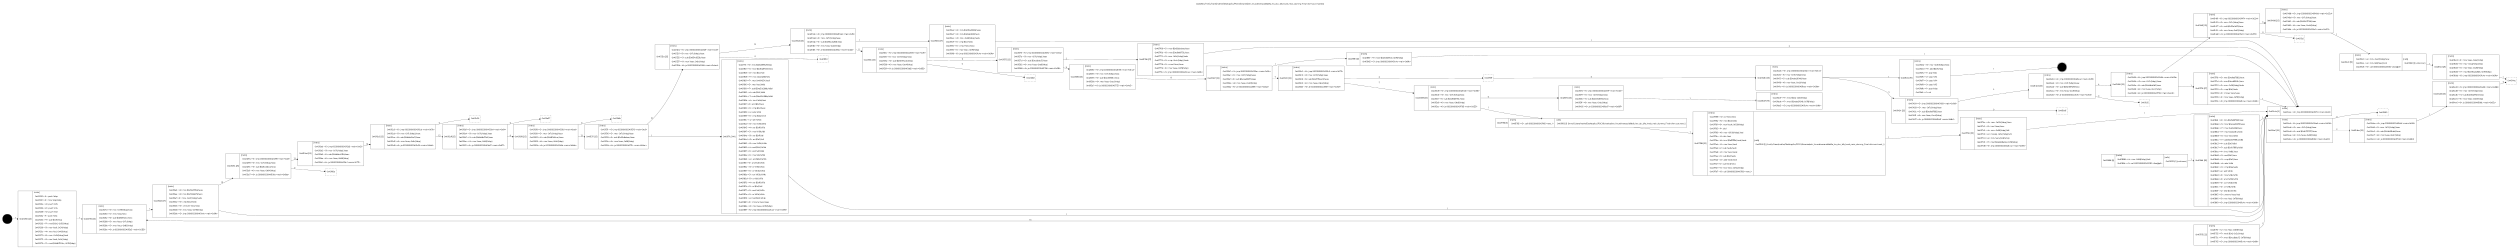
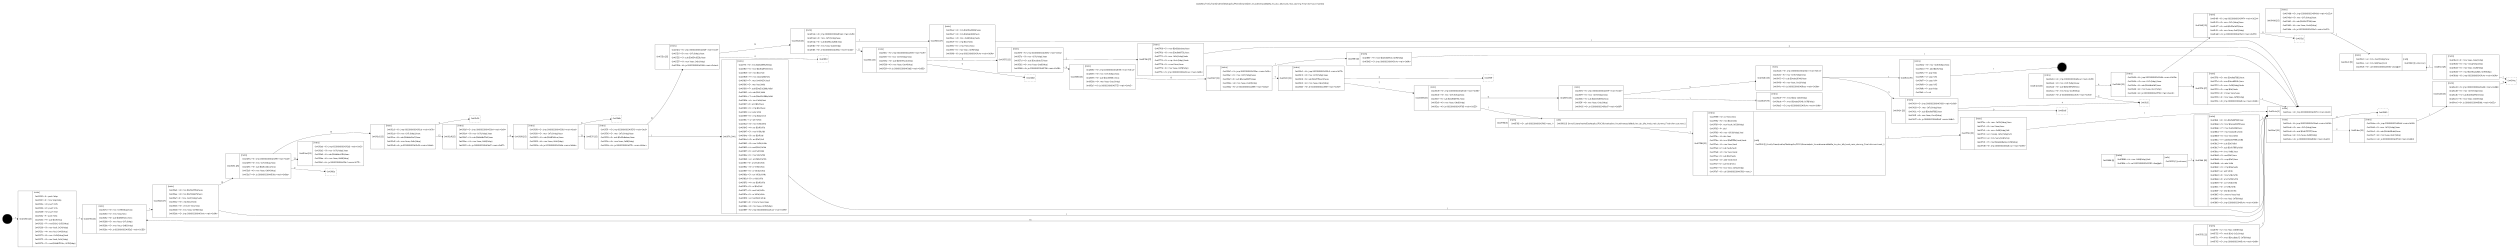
(2262, 23) -> none
(2429, 65) -> (2430, 67)
(1624, 78) -> (1689, 88)
(1993, 95) -> (2048, 105)
(546, 119) -> none
(366, 145) -> (319, 135)
